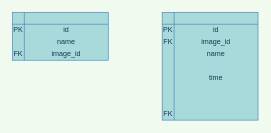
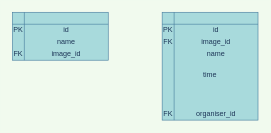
(216, 78) -> (210, 75)
none -> (216, 114)
